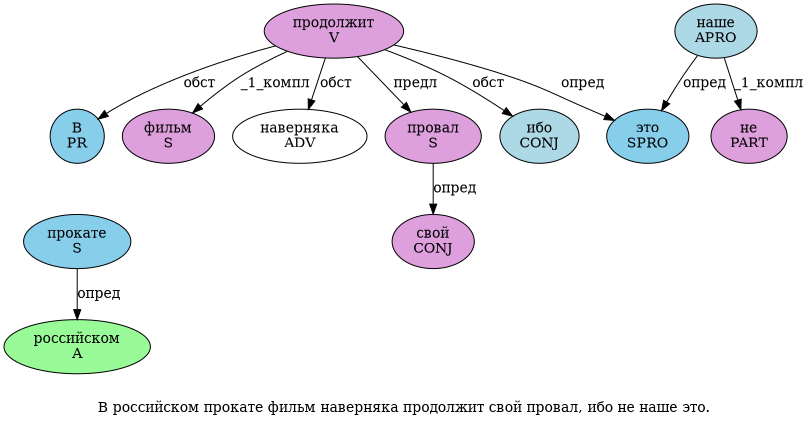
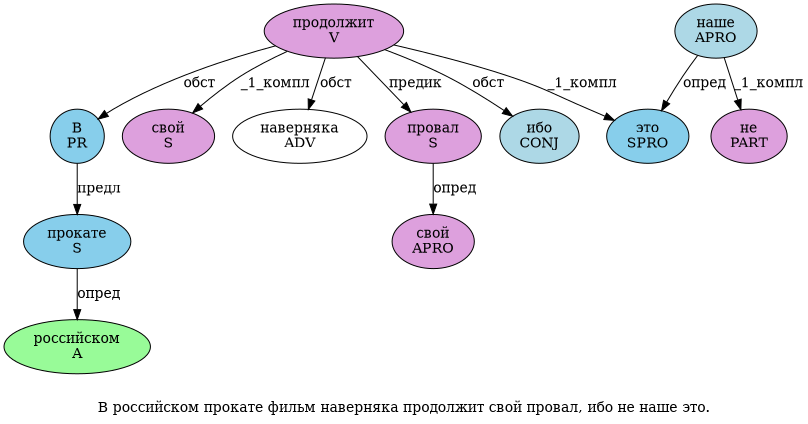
(416, 84) -> (416, 84)
(583, 84) -> (583, 84)
(168, 136) -> (168, 136)
none -> (77, 184)
(433, 242) -> (433, 242)
